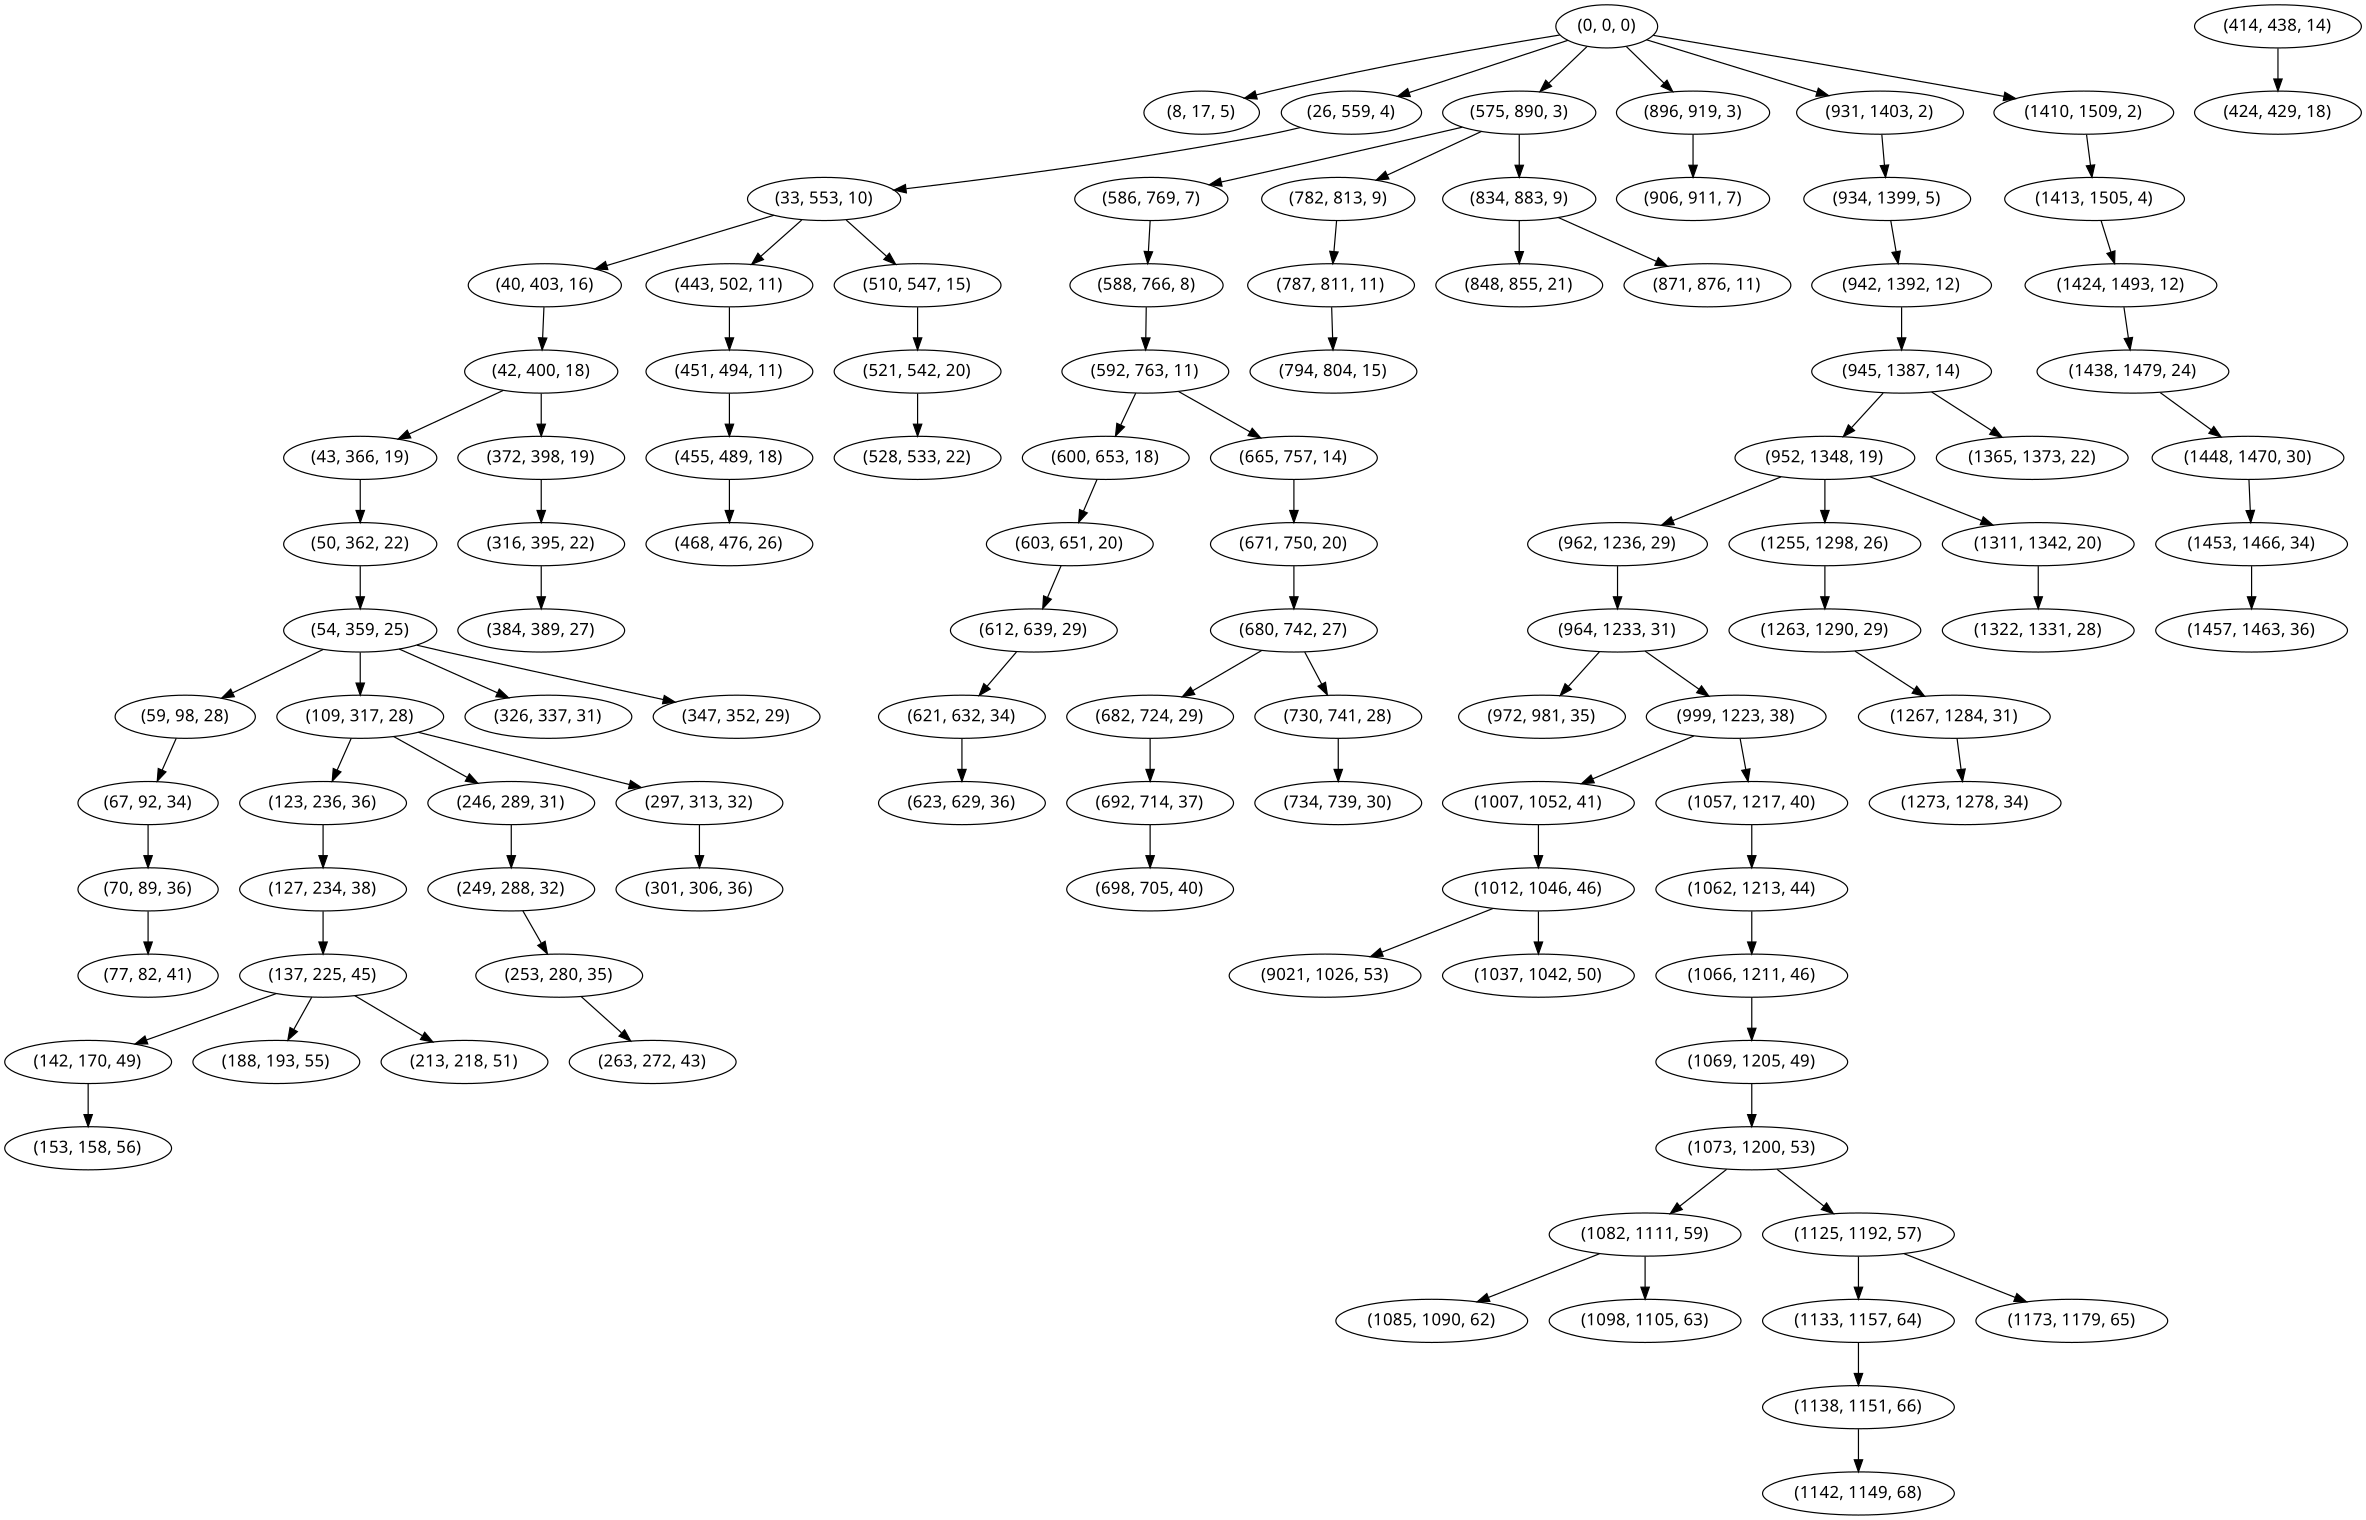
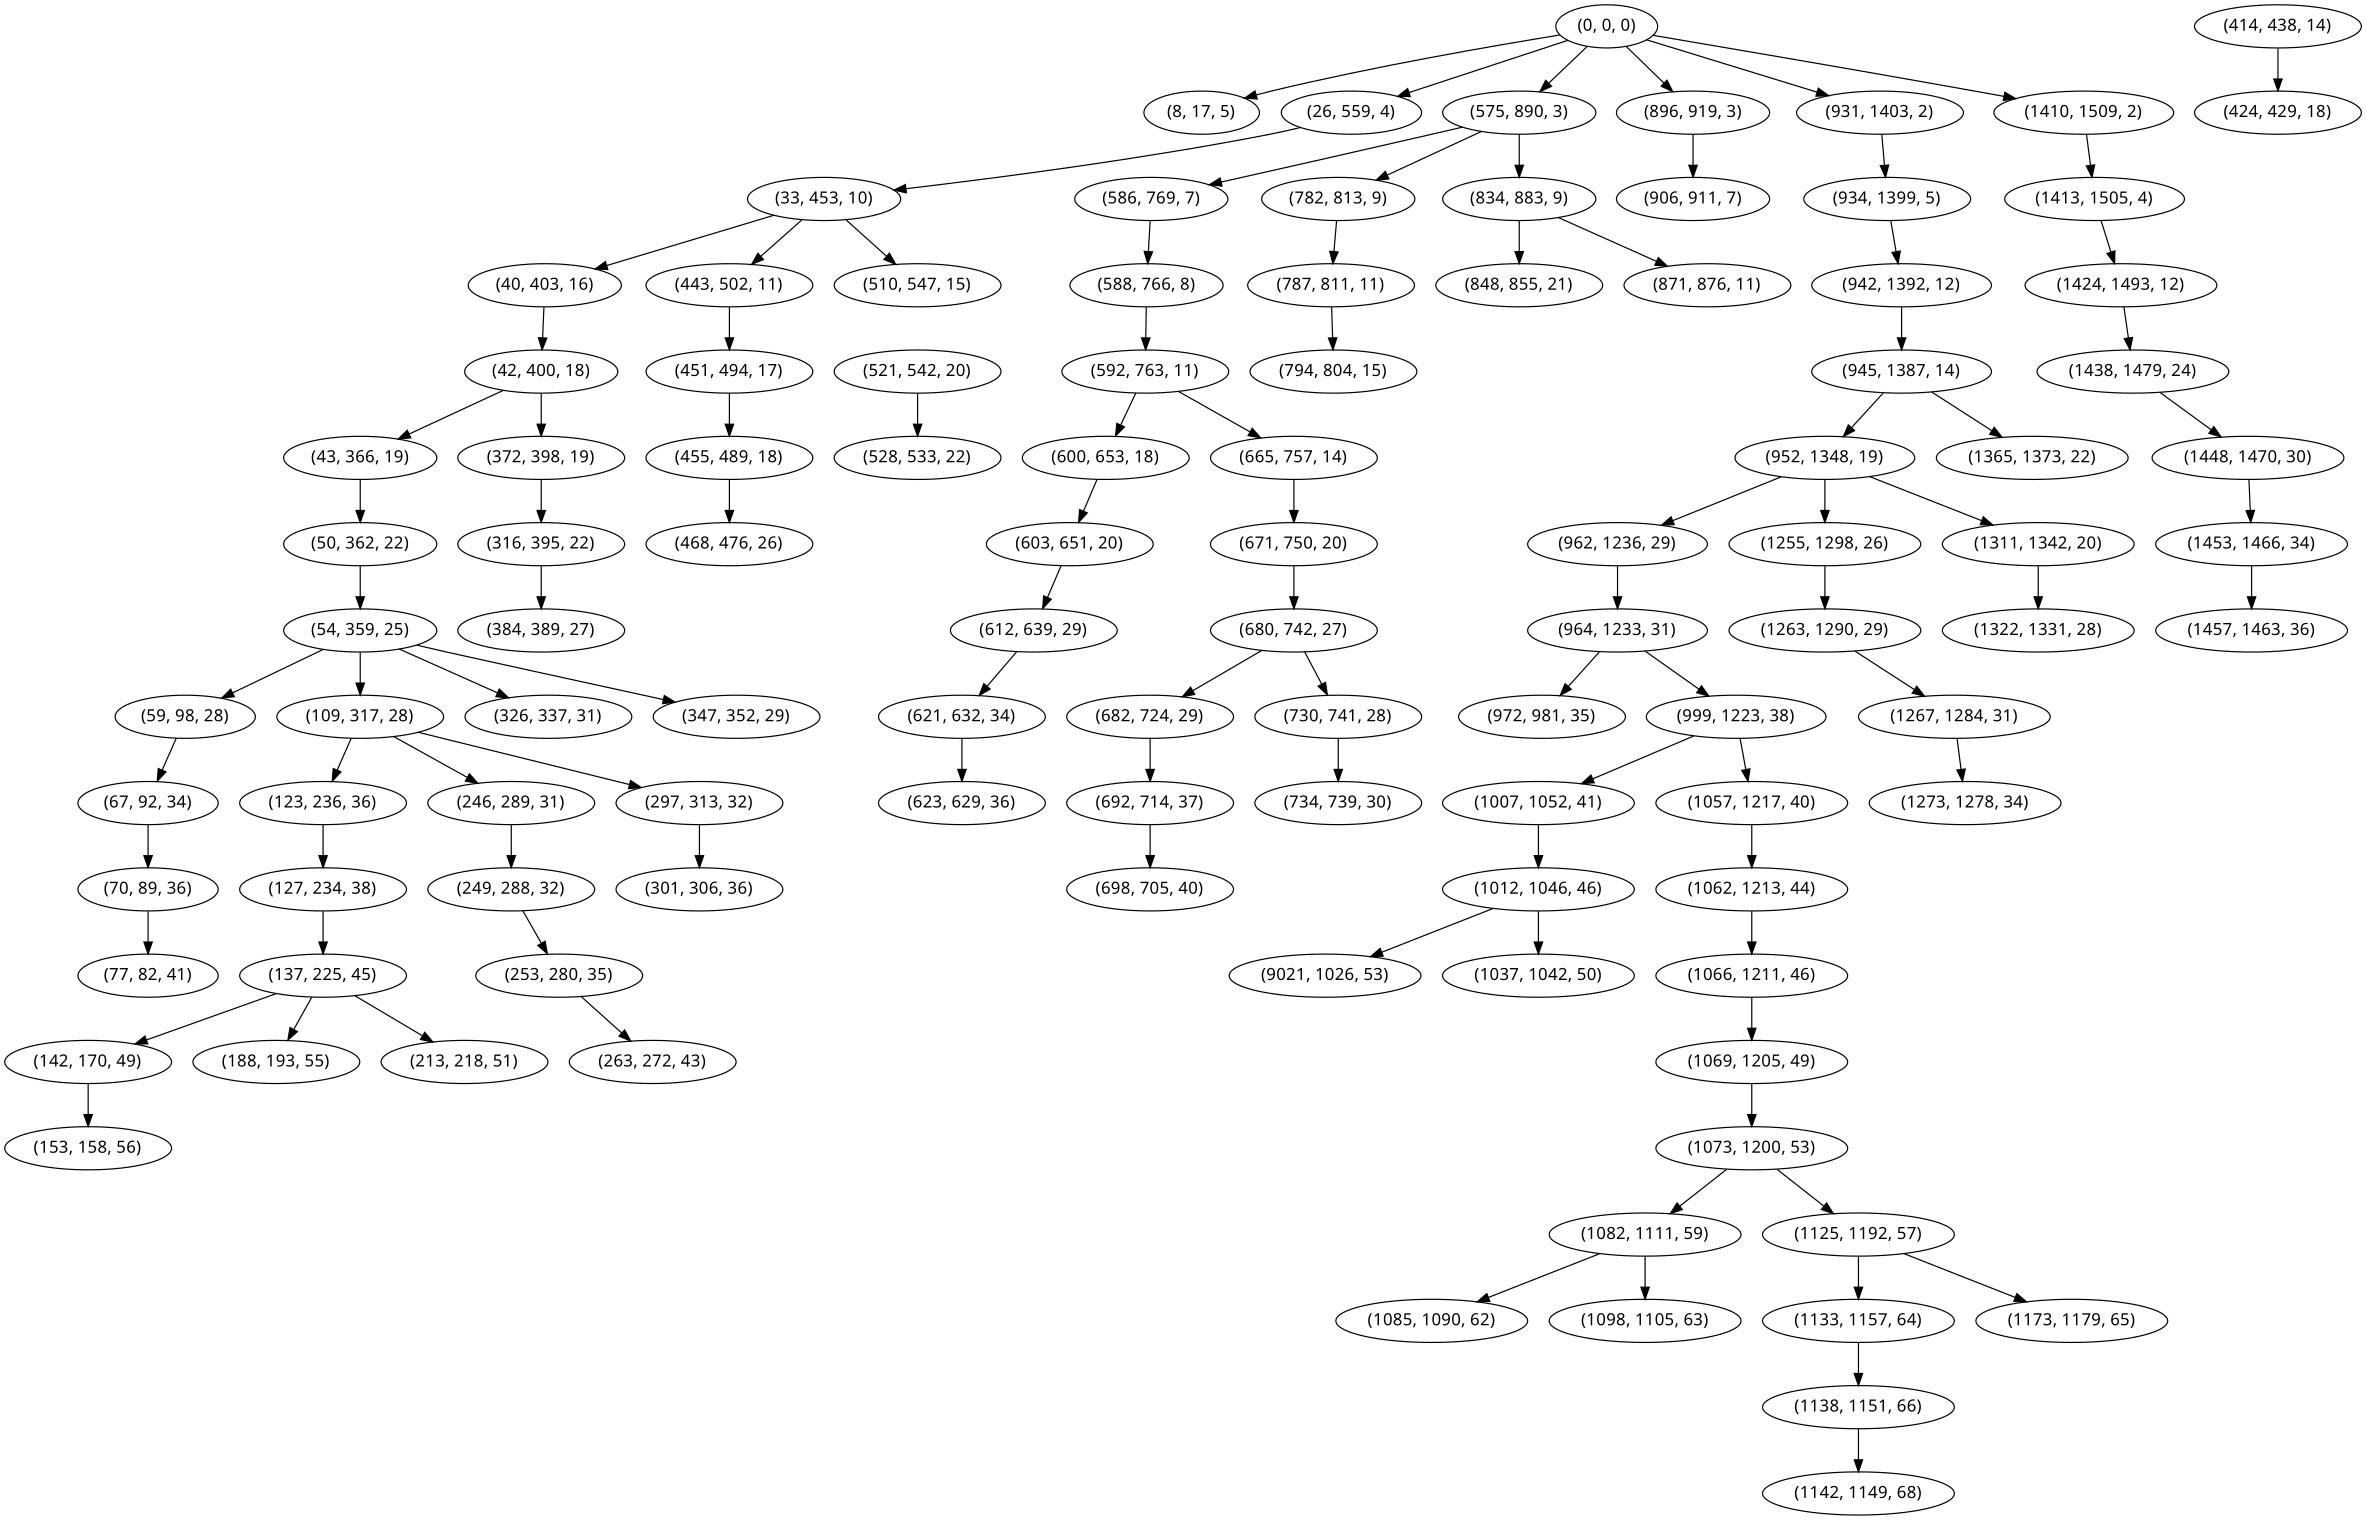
(824, 199) -> (824, 199)
(918, 323) -> none
(729, 372) -> (729, 372)
